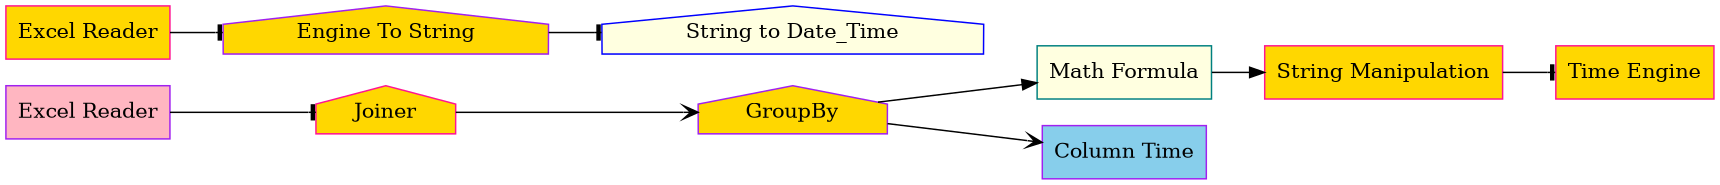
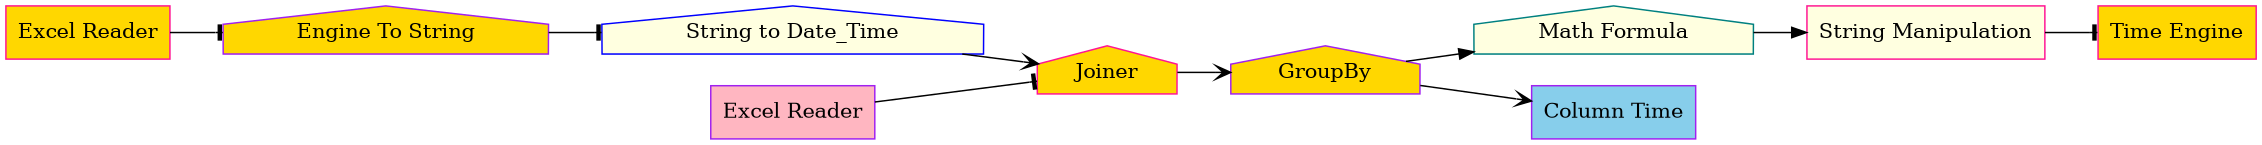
none -> (993, 58)
(1124, 72) -> (1614, 33)
(1384, 72) -> (1926, 33)
